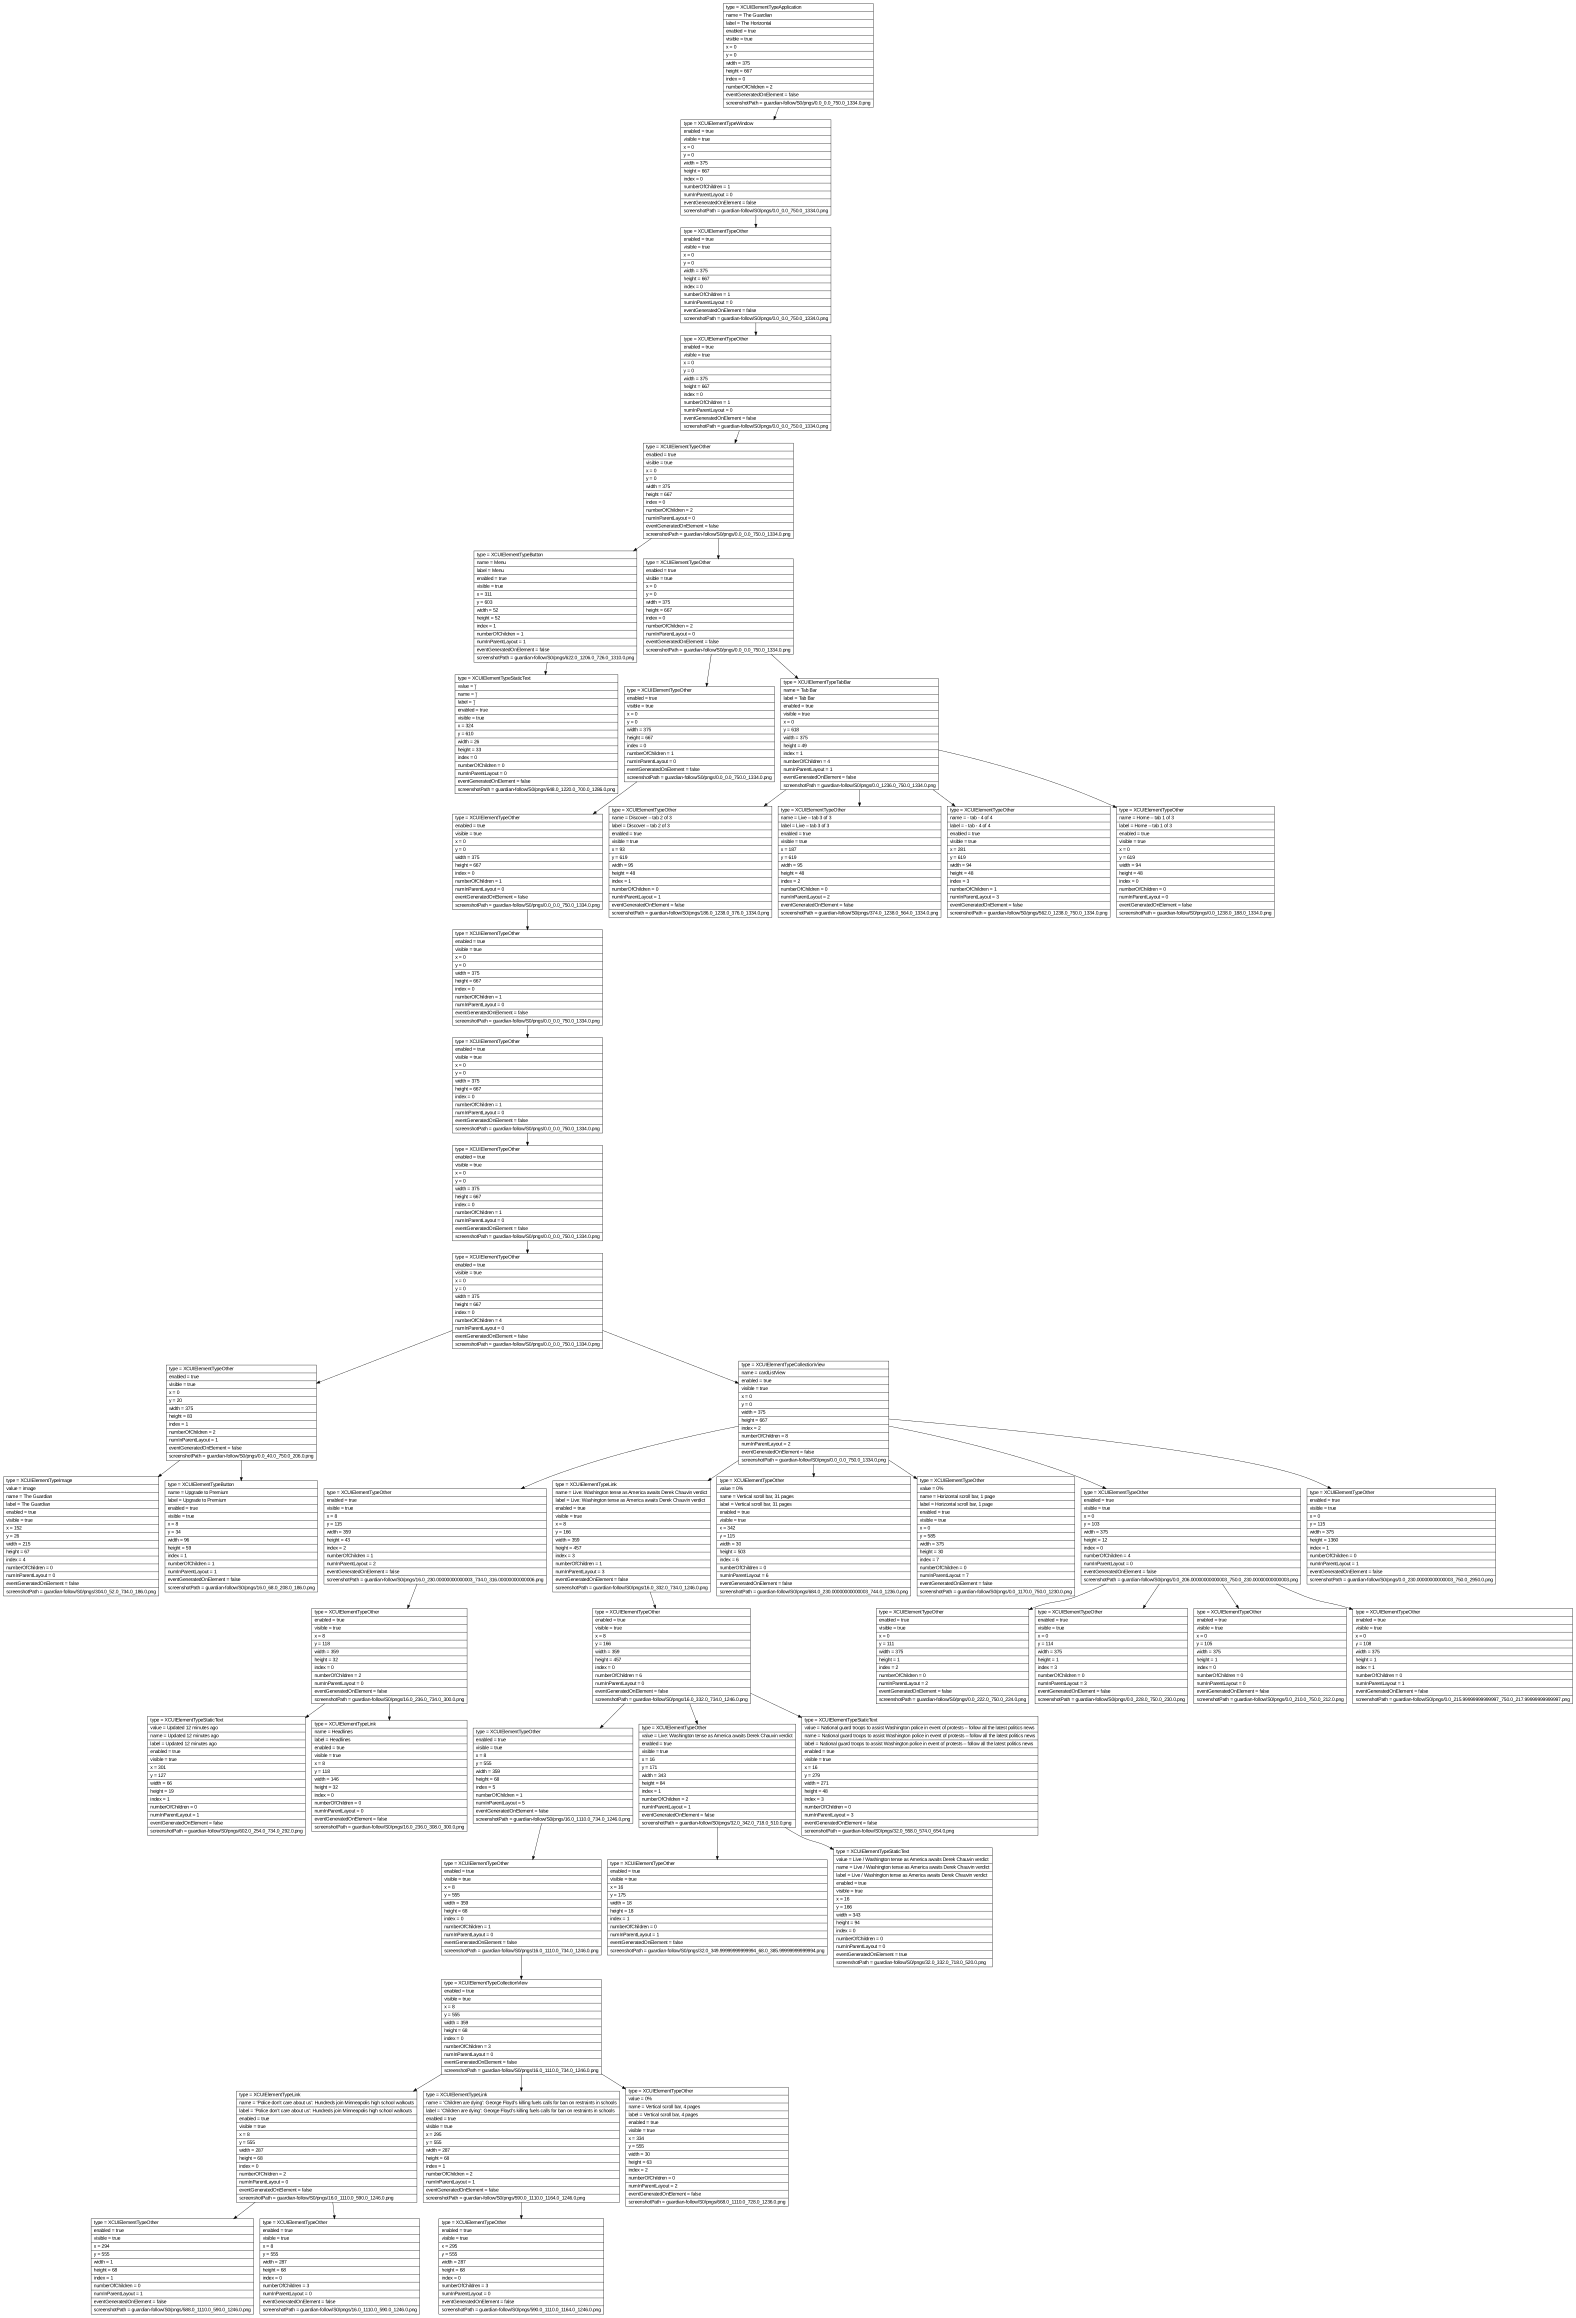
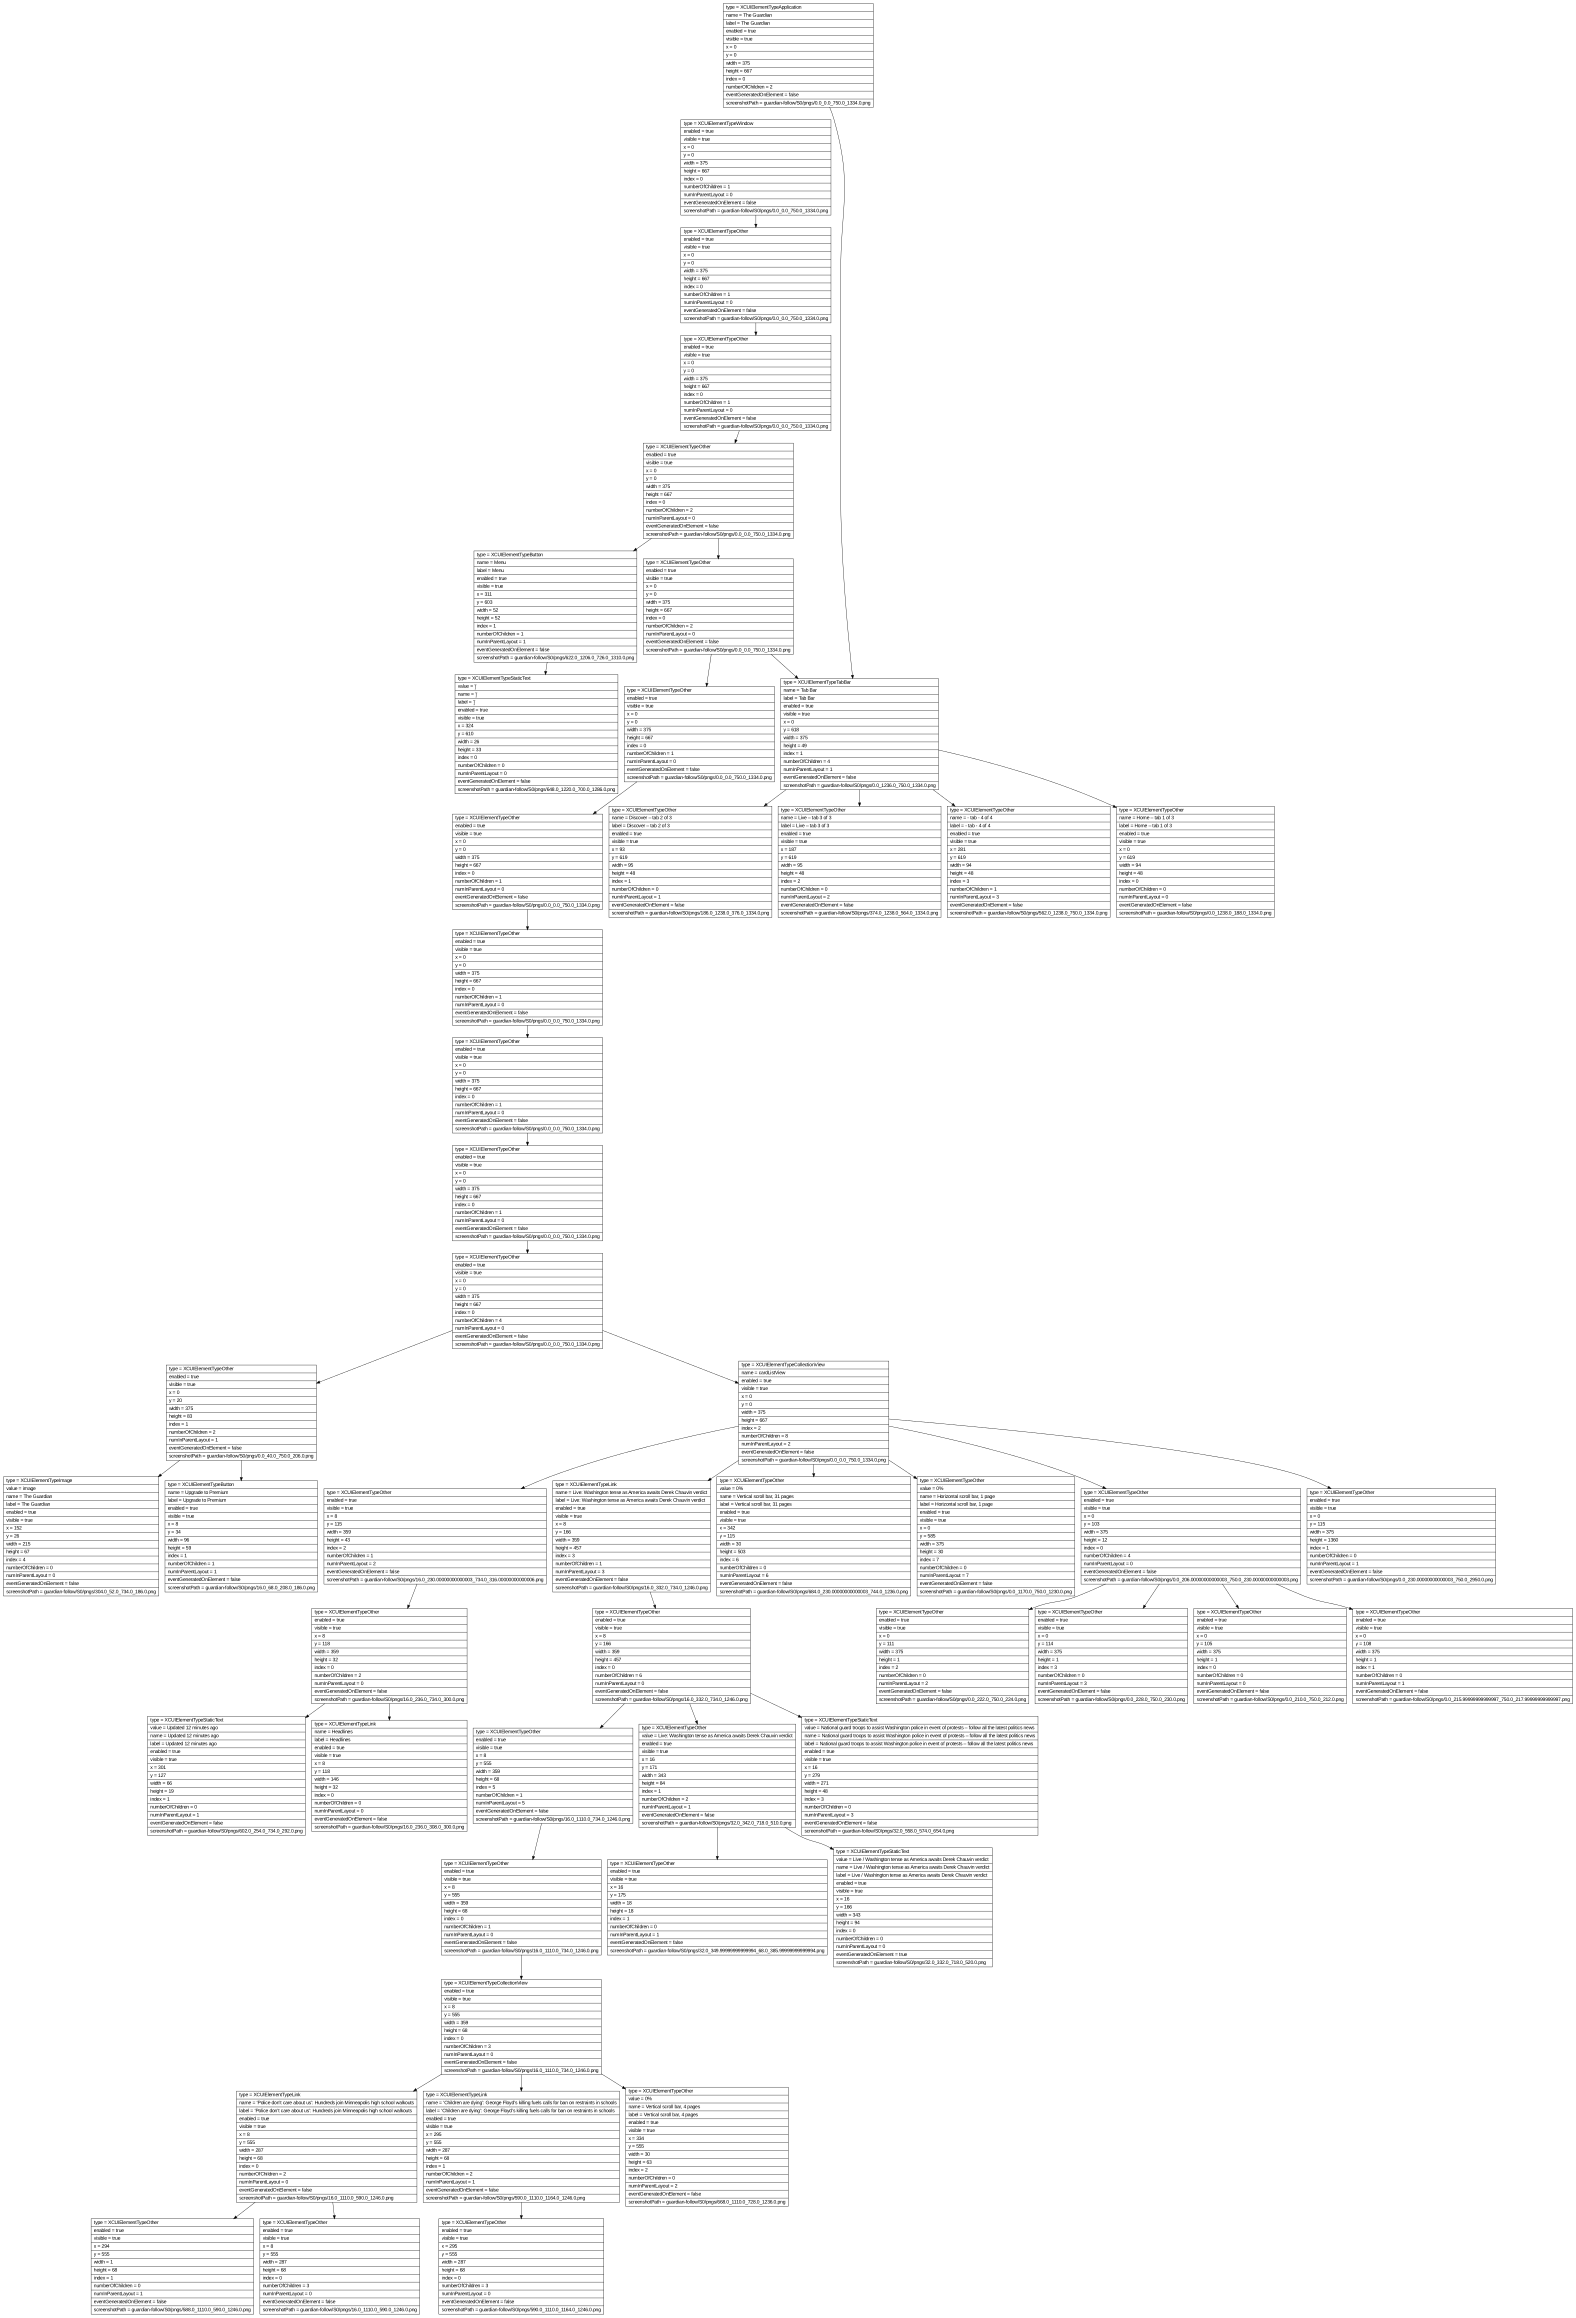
(749, 23) -> (748, 23)
(777, 112) -> (841, 390)
